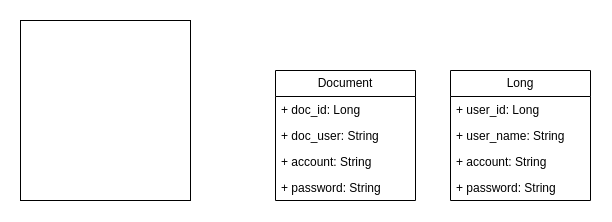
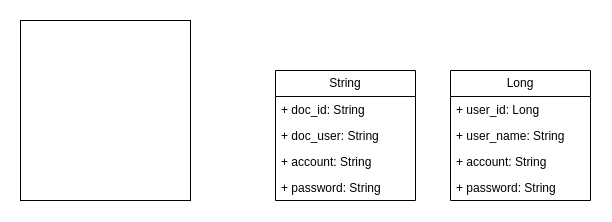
(346, 84) -> (346, 84)
(322, 111) -> (327, 111)
